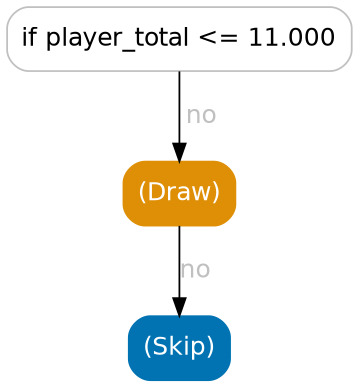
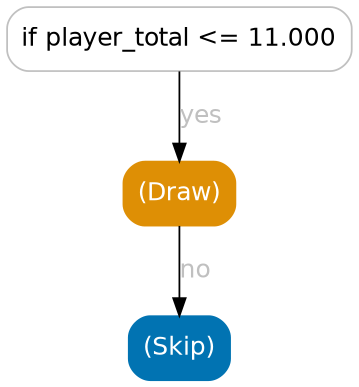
(202, 116) -> (202, 116)
